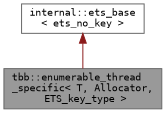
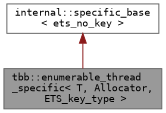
(83, 19) -> (83, 19)
